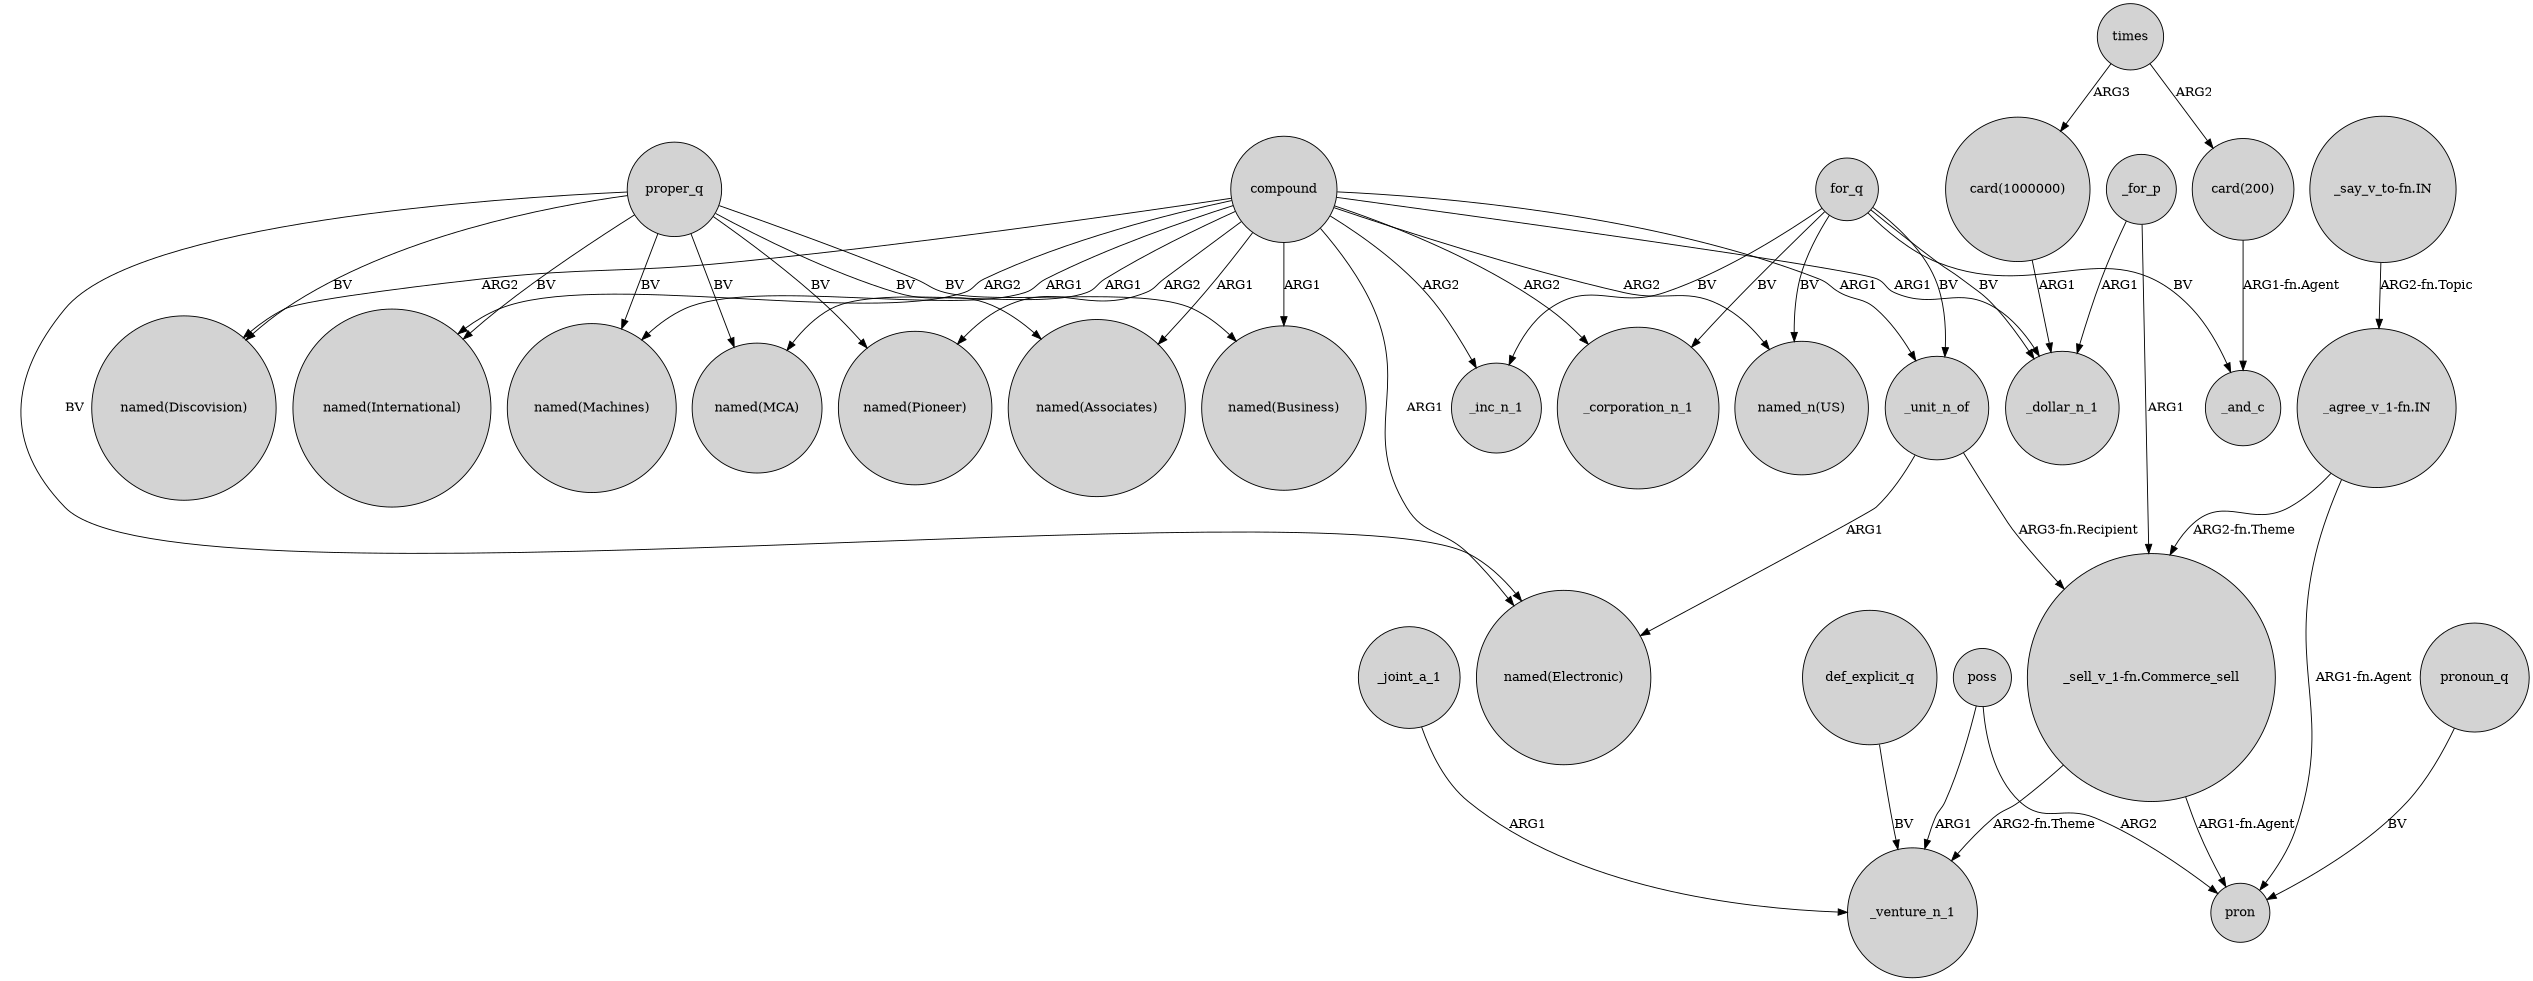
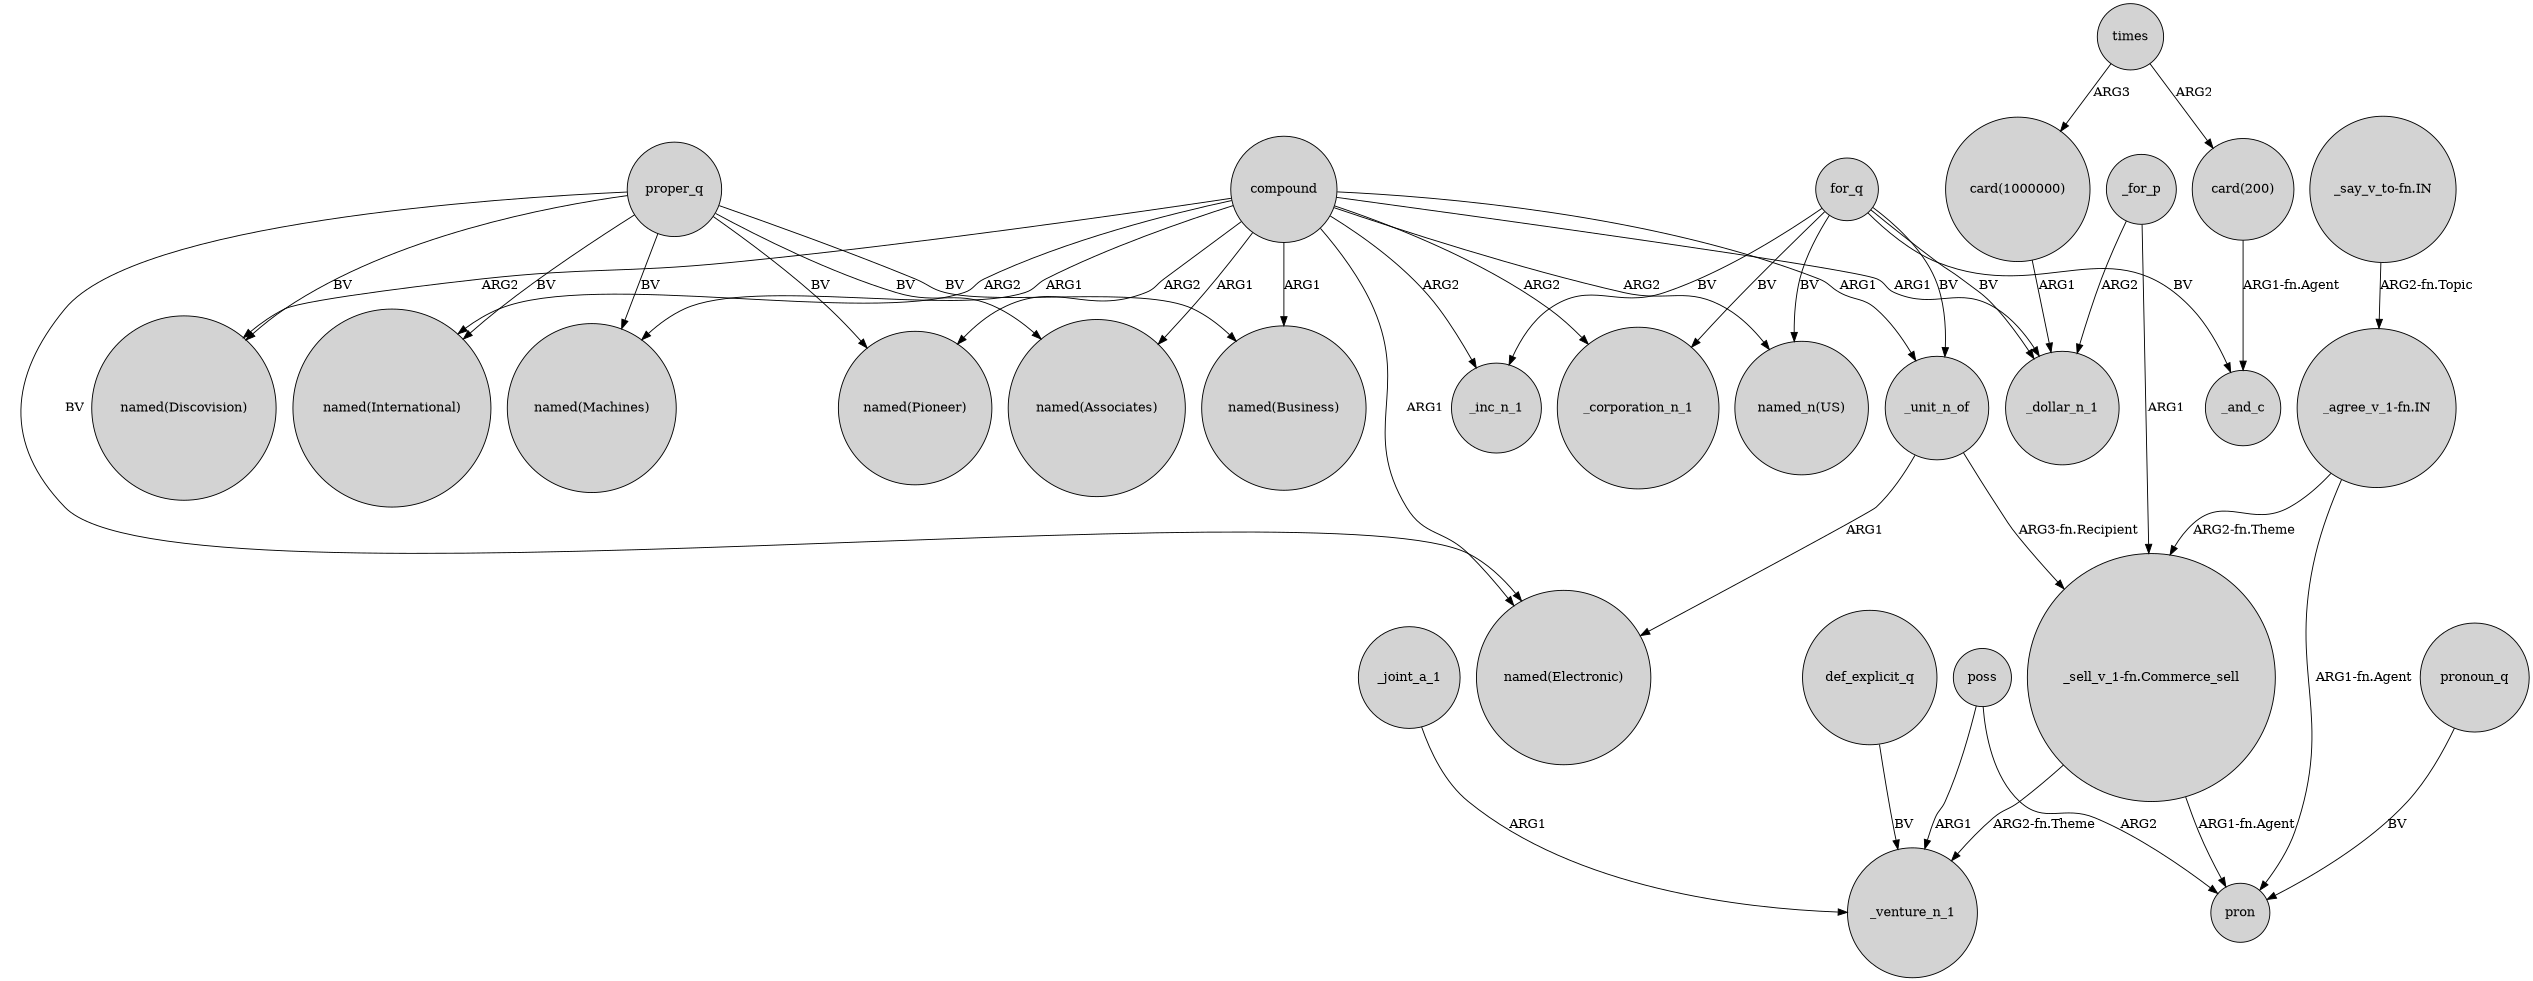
(2120, 286) -> (2120, 286)
(757, 408) -> none
